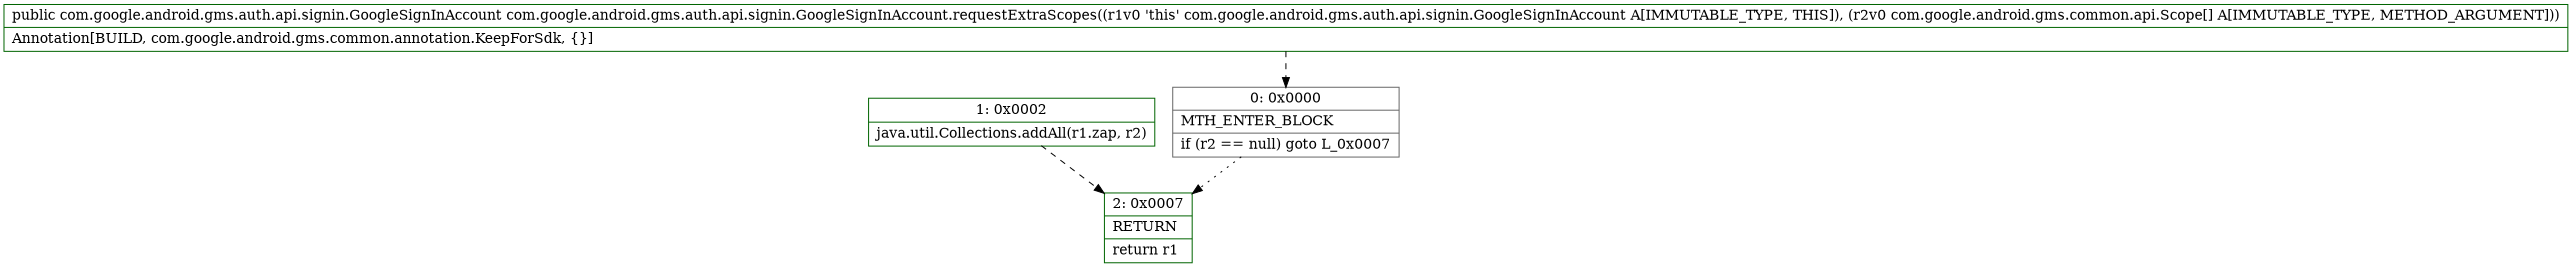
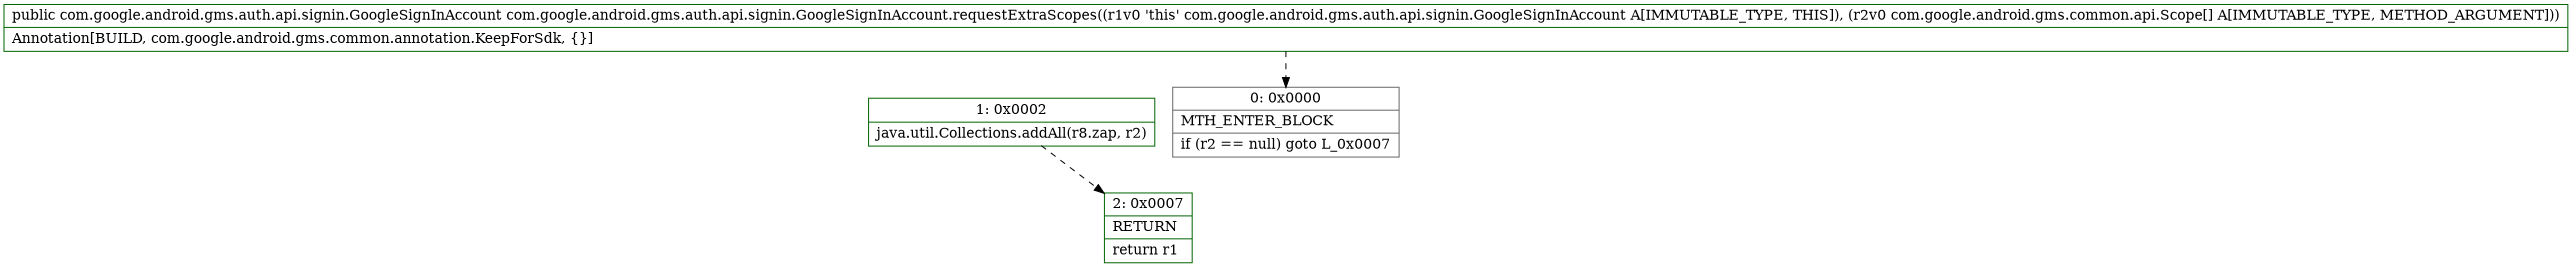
(1012, 134) -> (1012, 134)
(1221, 172) -> none
